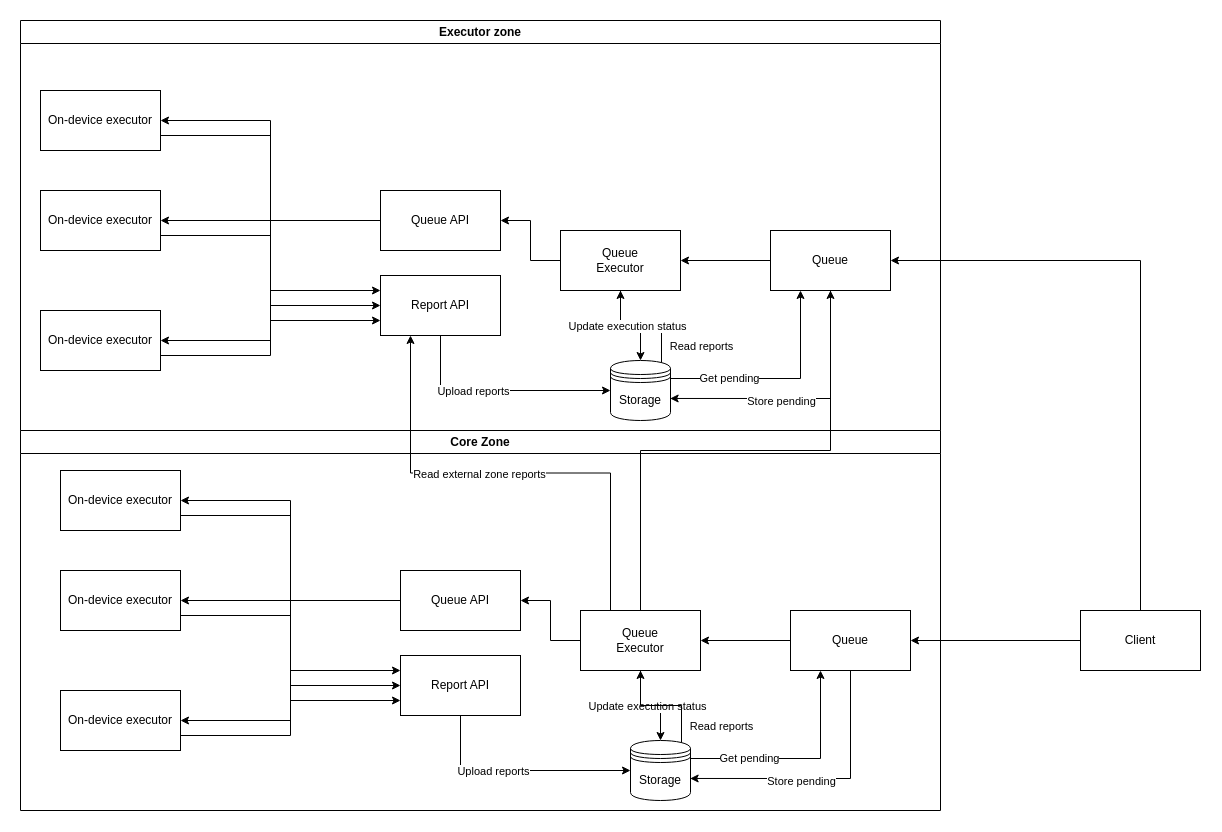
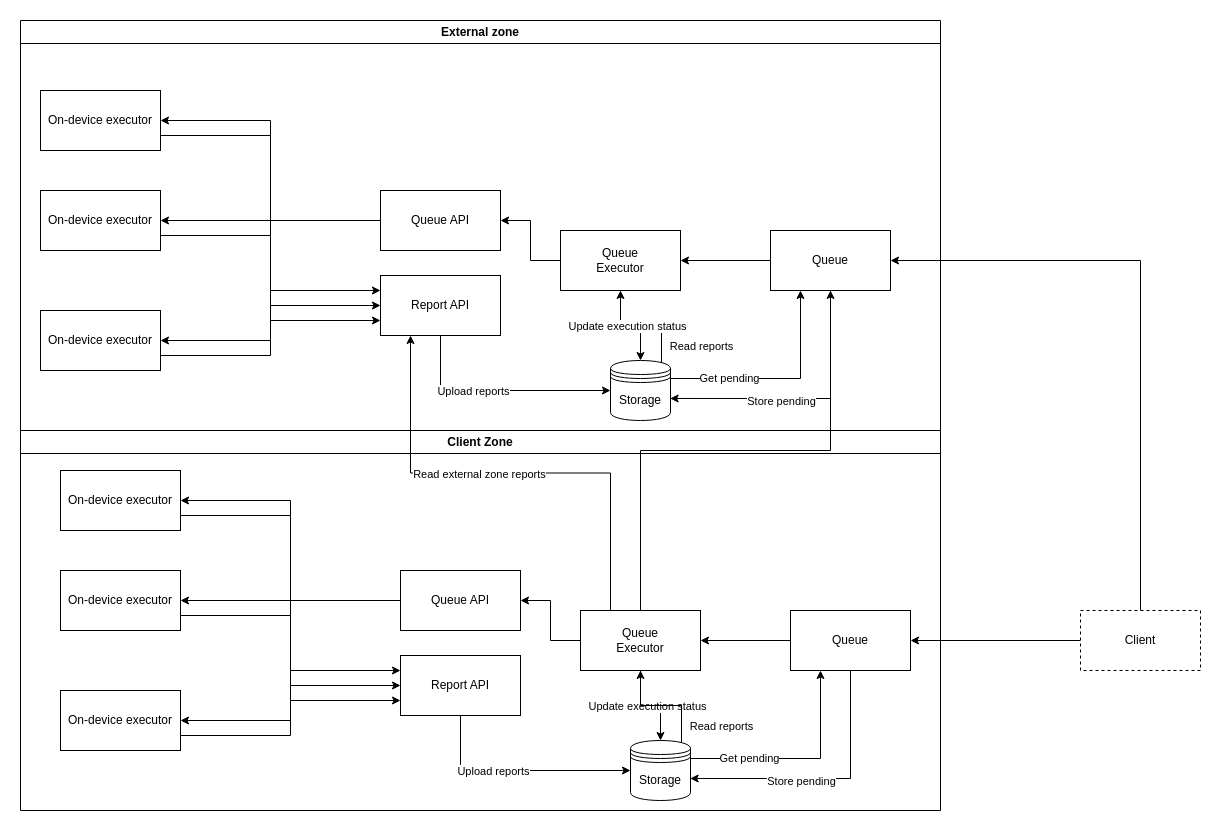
(481, 33) -> (481, 33)
(481, 443) -> (481, 443)
(1141, 641) -> (1141, 641)
